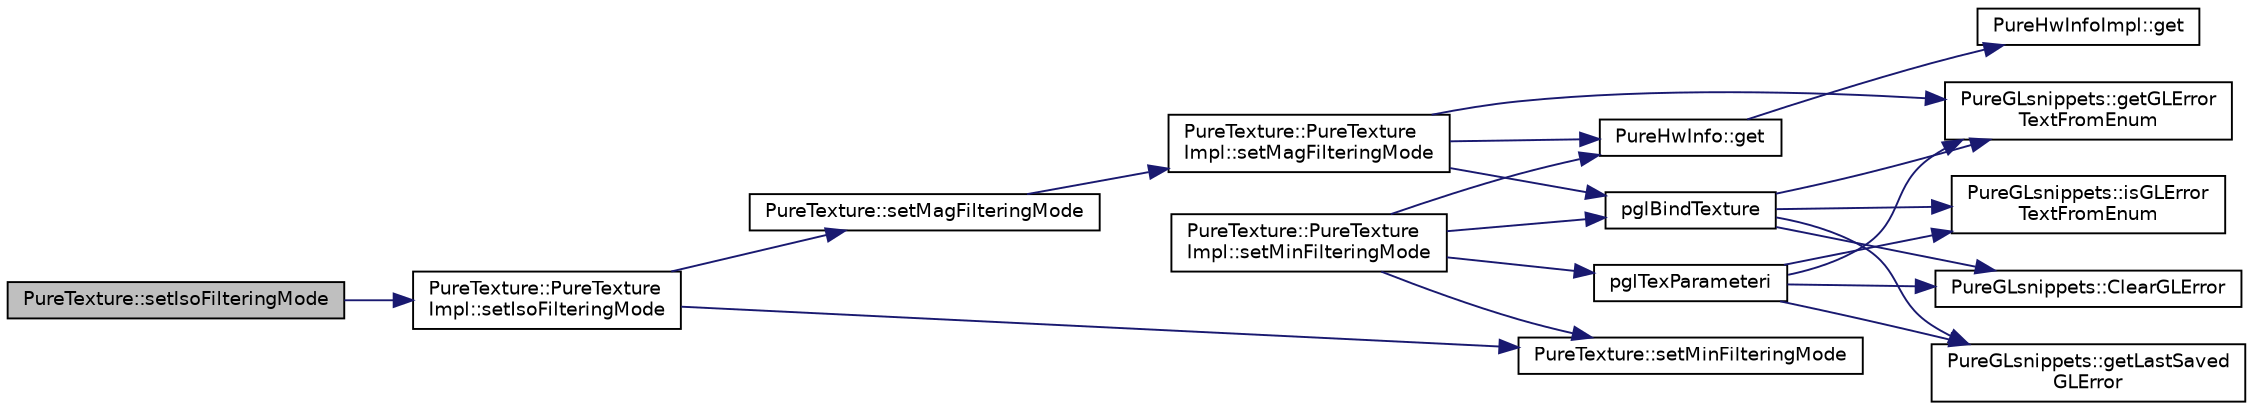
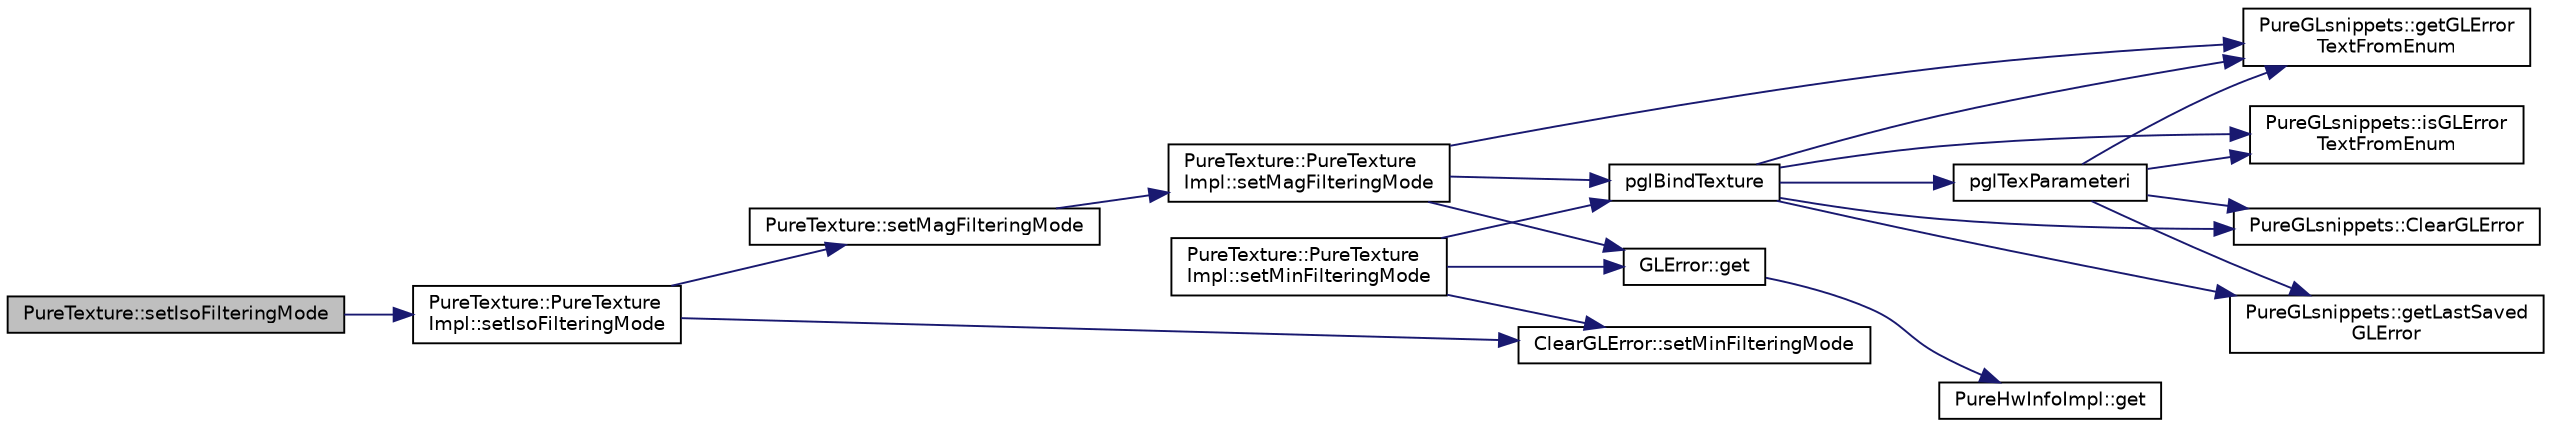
(1691, 138) -> (1694, 267)
(1511, 264) -> (1857, 183)
(1691, 356) -> (1694, 345)
